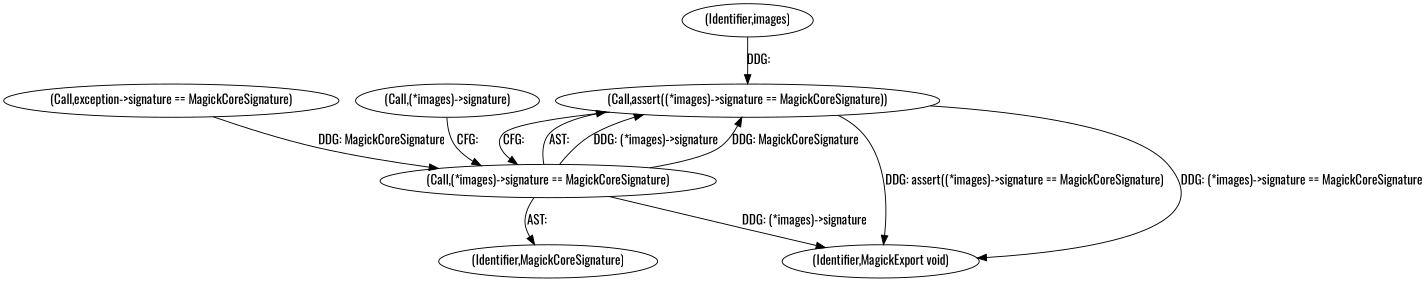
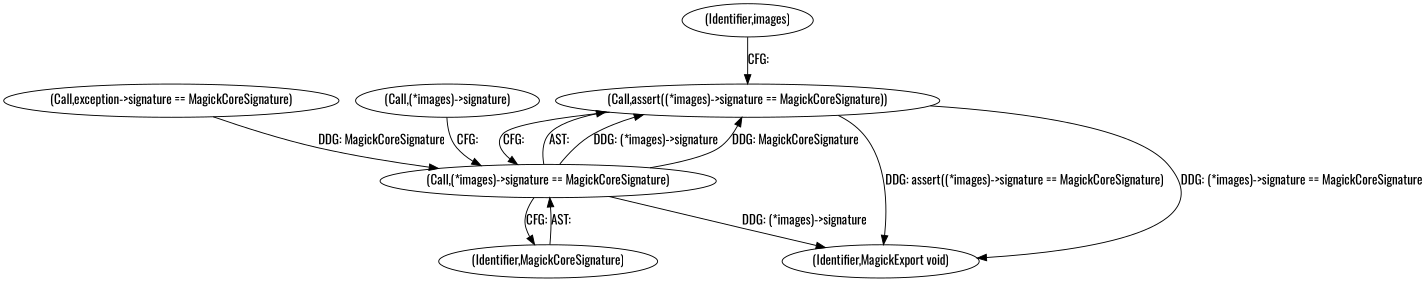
(760, 60) -> (760, 60)
(538, 221) -> (538, 221)
none -> (551, 226)
